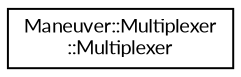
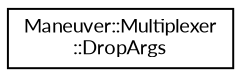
(121, 39) -> (121, 39)
